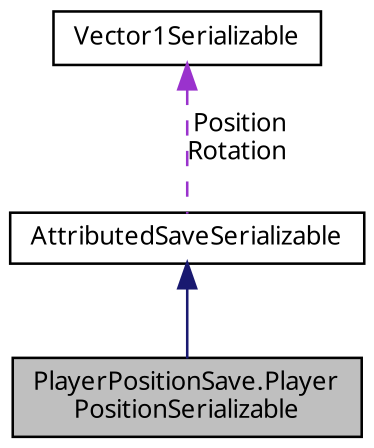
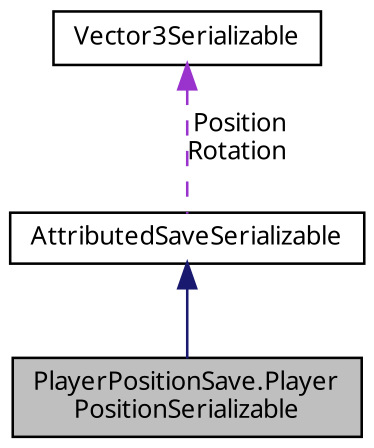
(187, 38) -> (187, 38)
